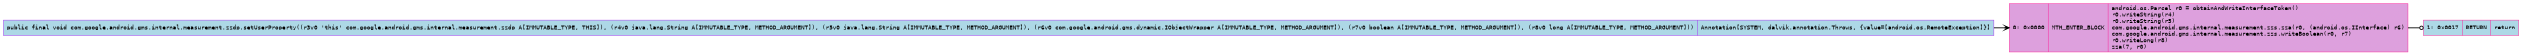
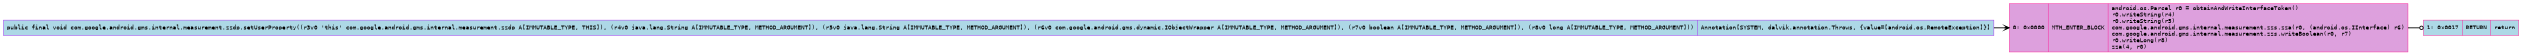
(2129, 47) -> (2129, 47)
